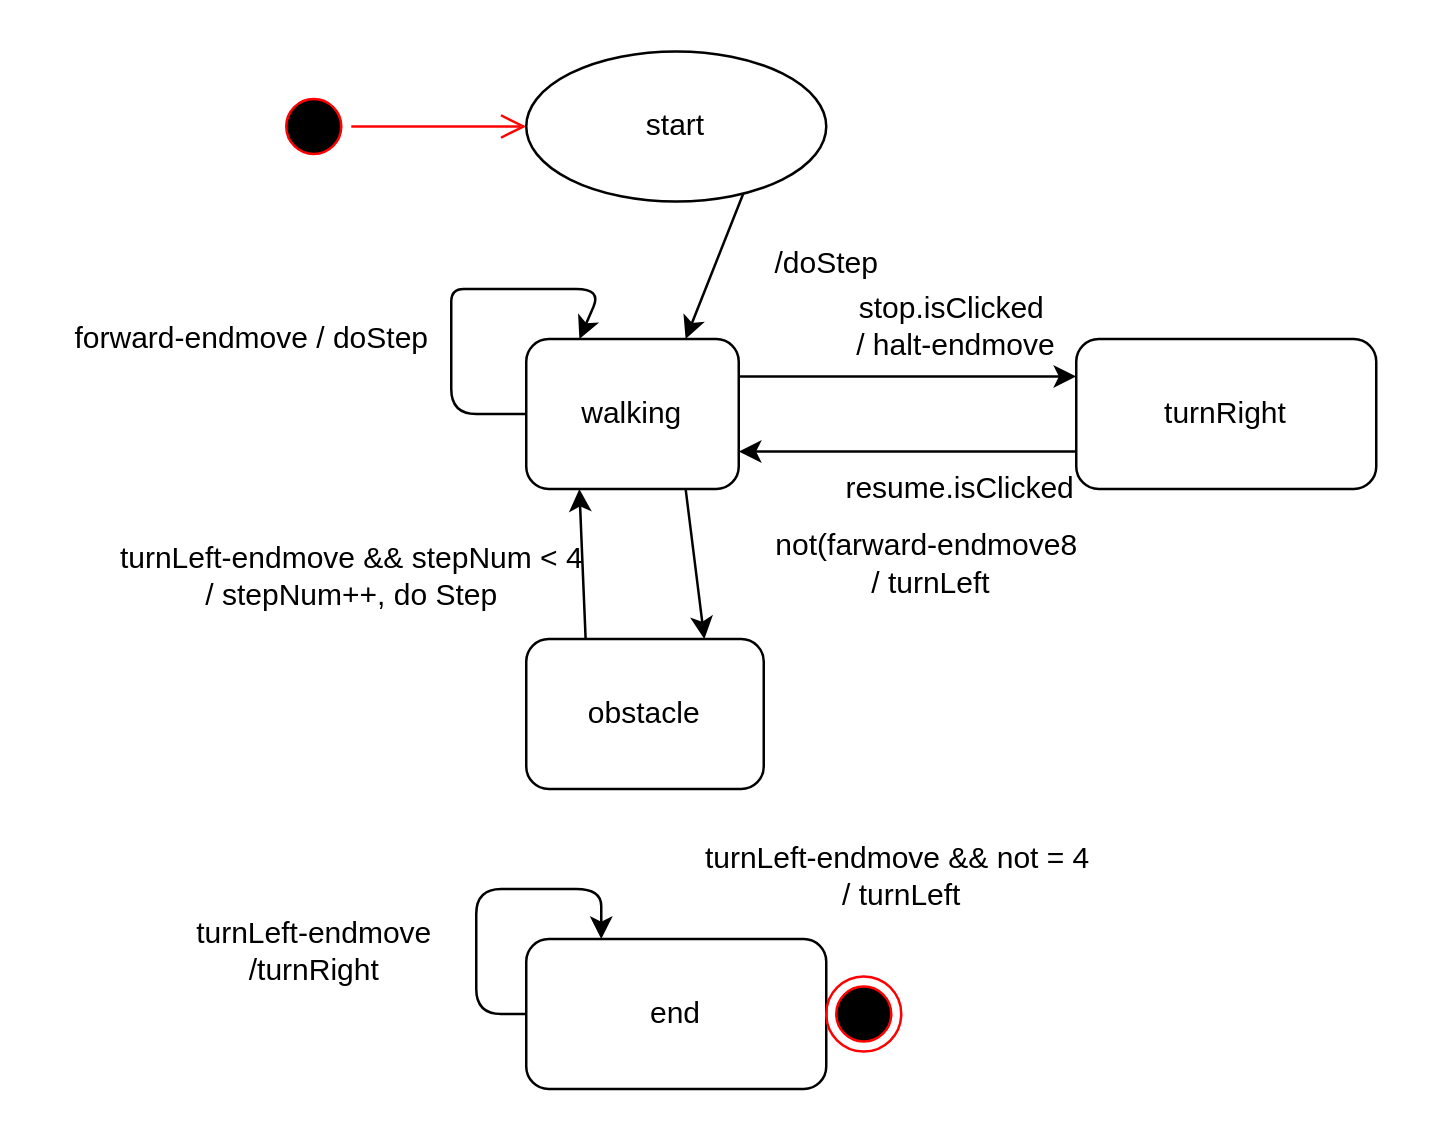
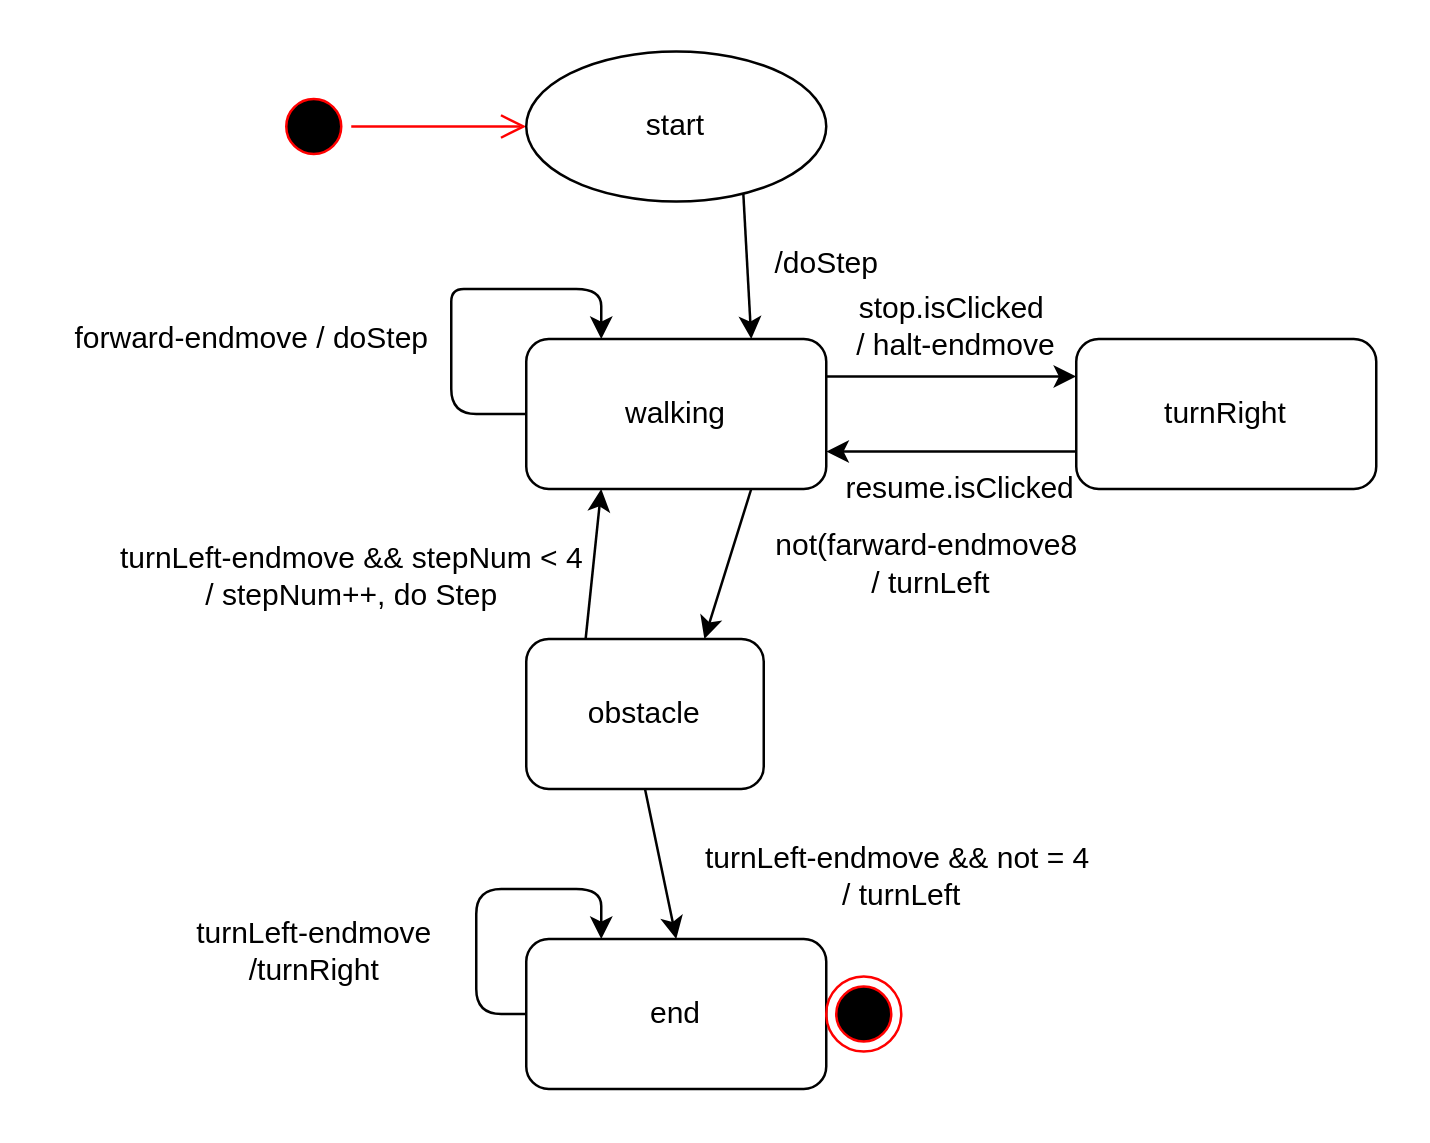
(633, 414) -> (676, 414)
none -> (659, 855)
